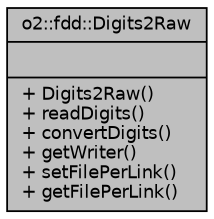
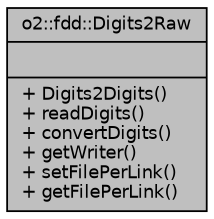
(88, 94) -> (94, 94)
